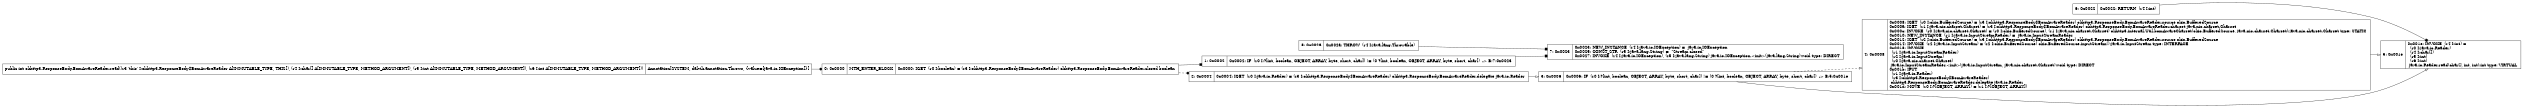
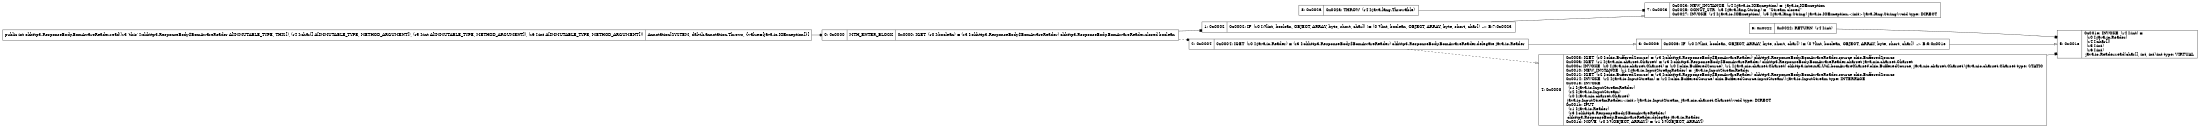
(2374, 55) -> (2051, 55)
(1530, 56) -> (1567, 19)
(1826, 70) -> (1472, 56)
